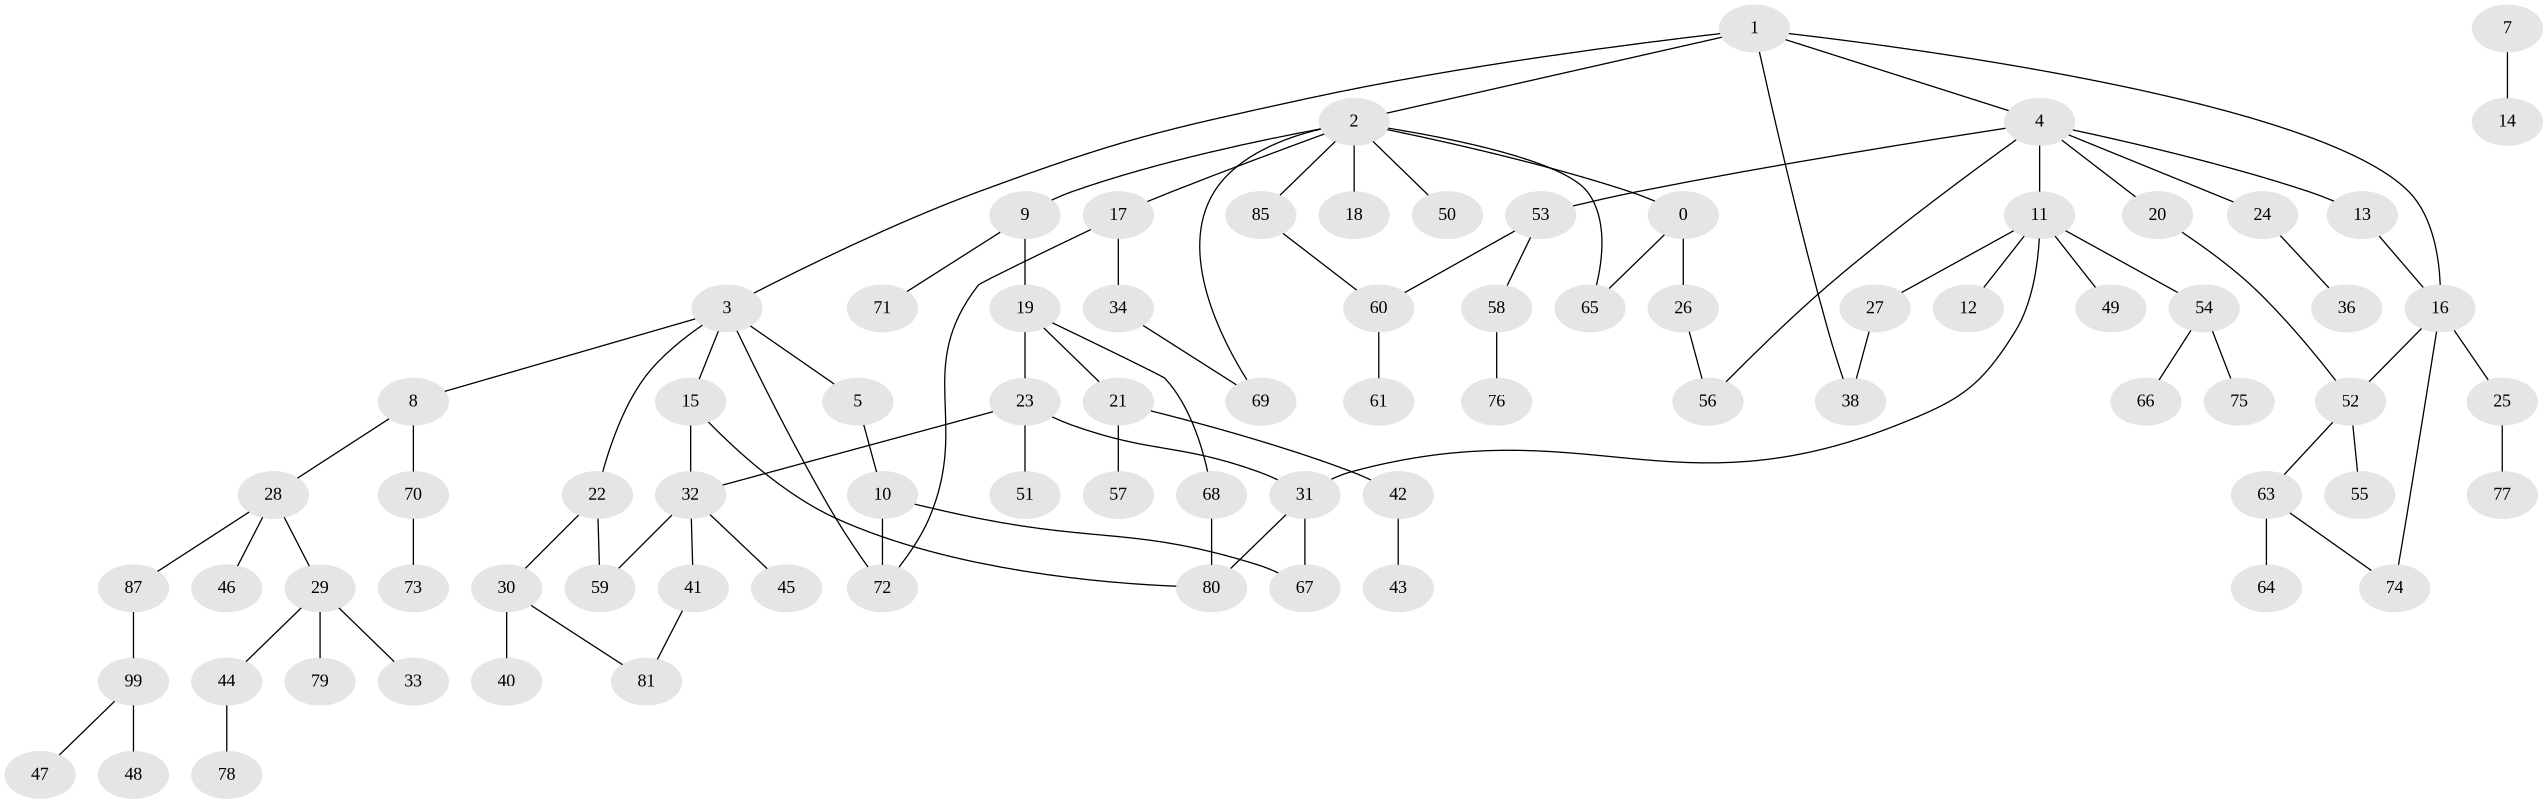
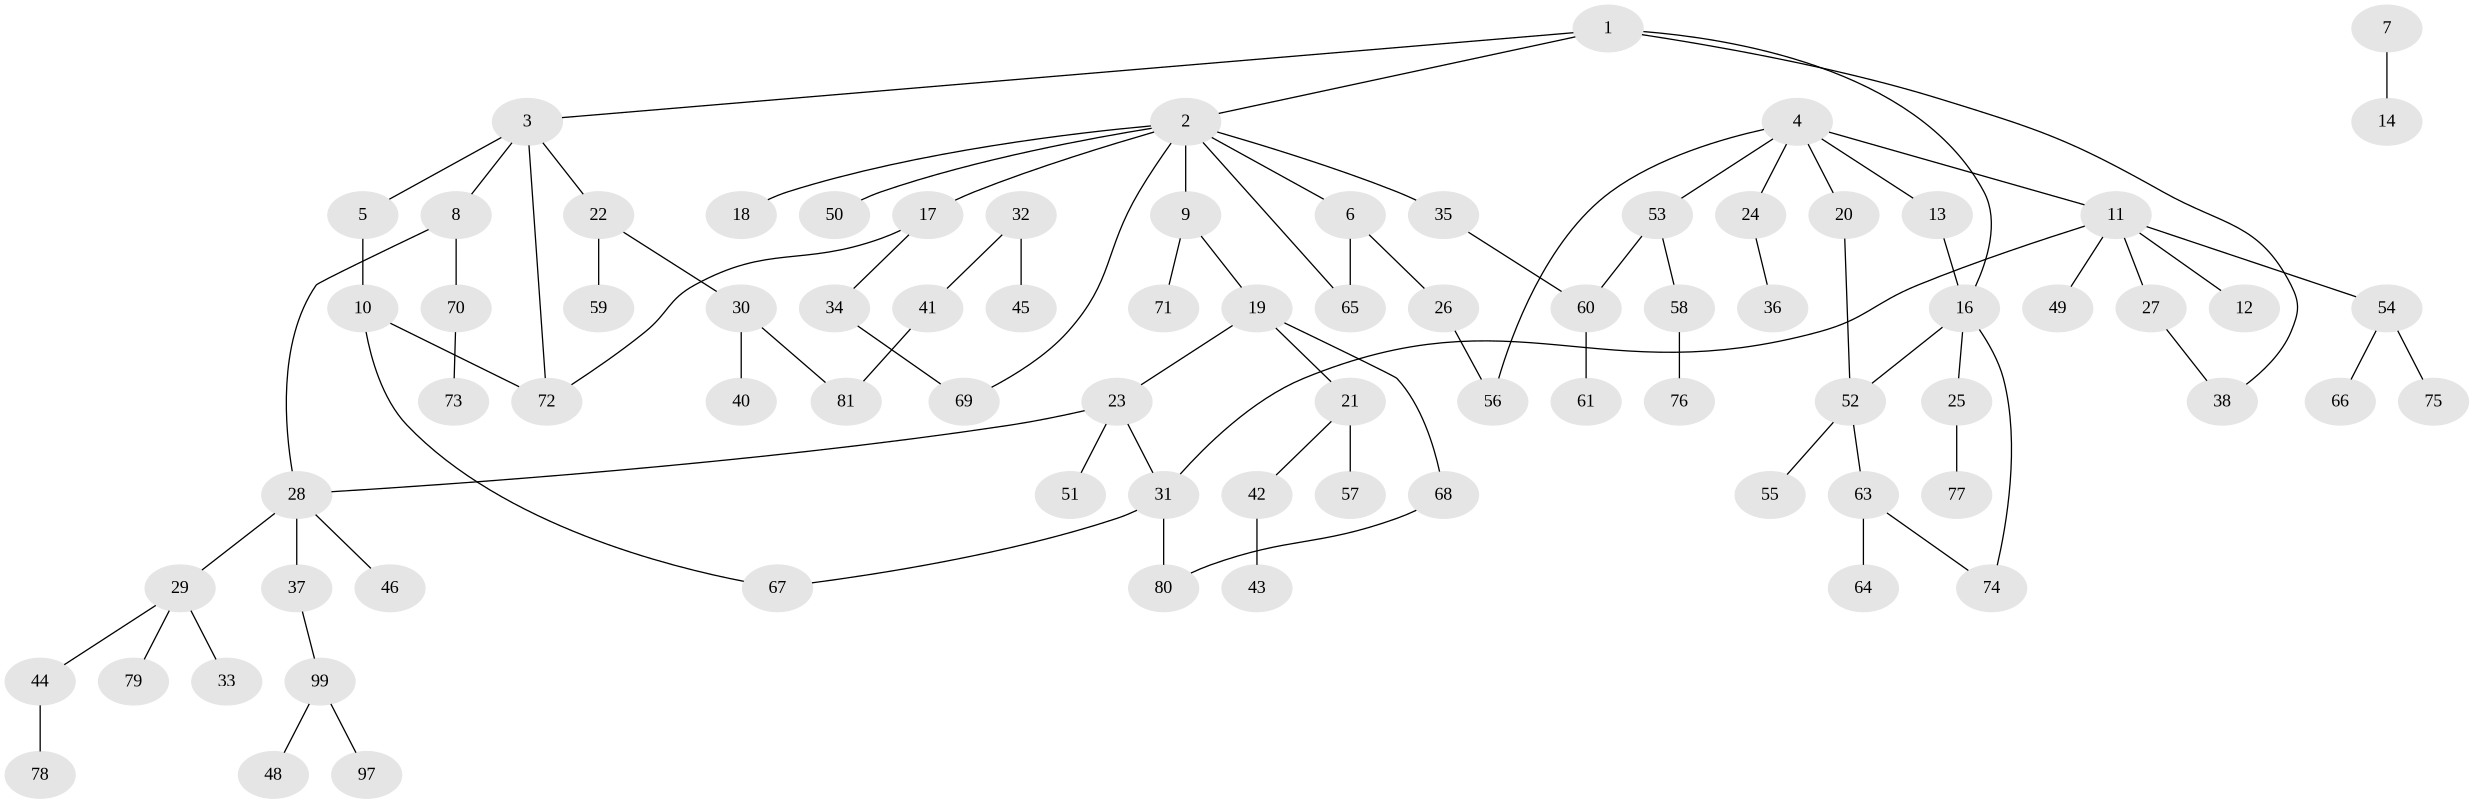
(1897, 75) -> none
(1261, 215) -> (1444, 215)
(1683, 215) -> (1350, 215)
(691, 402) -> none
(858, 448) -> (709, 462)
(645, 542) -> none
(133, 588) -> (297, 588)
(40, 775) -> (367, 775)
